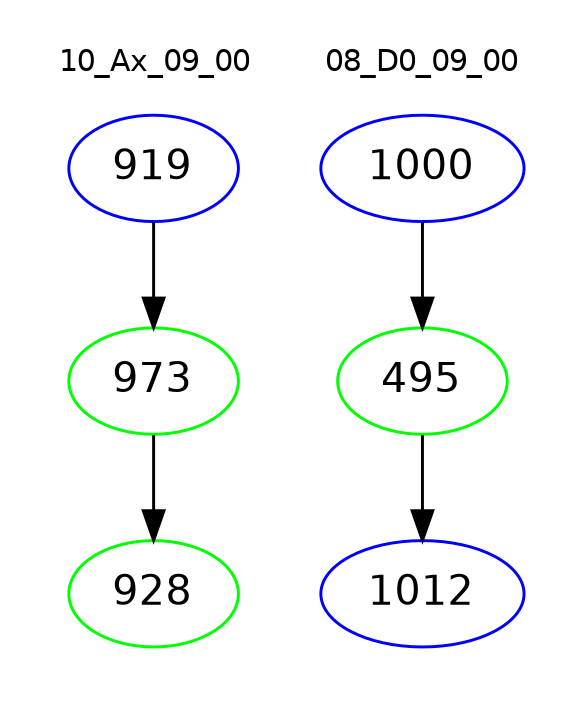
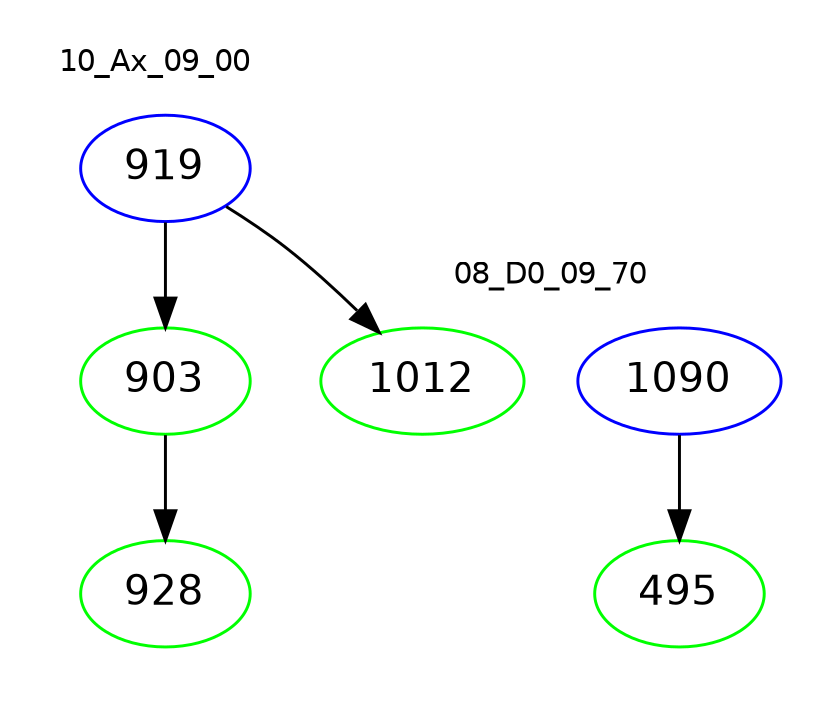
(422, 64) -> (551, 276)
(422, 168) -> (679, 381)
(154, 381) -> (165, 381)
(422, 473) -> (317, 274)
(422, 594) -> (422, 381)
